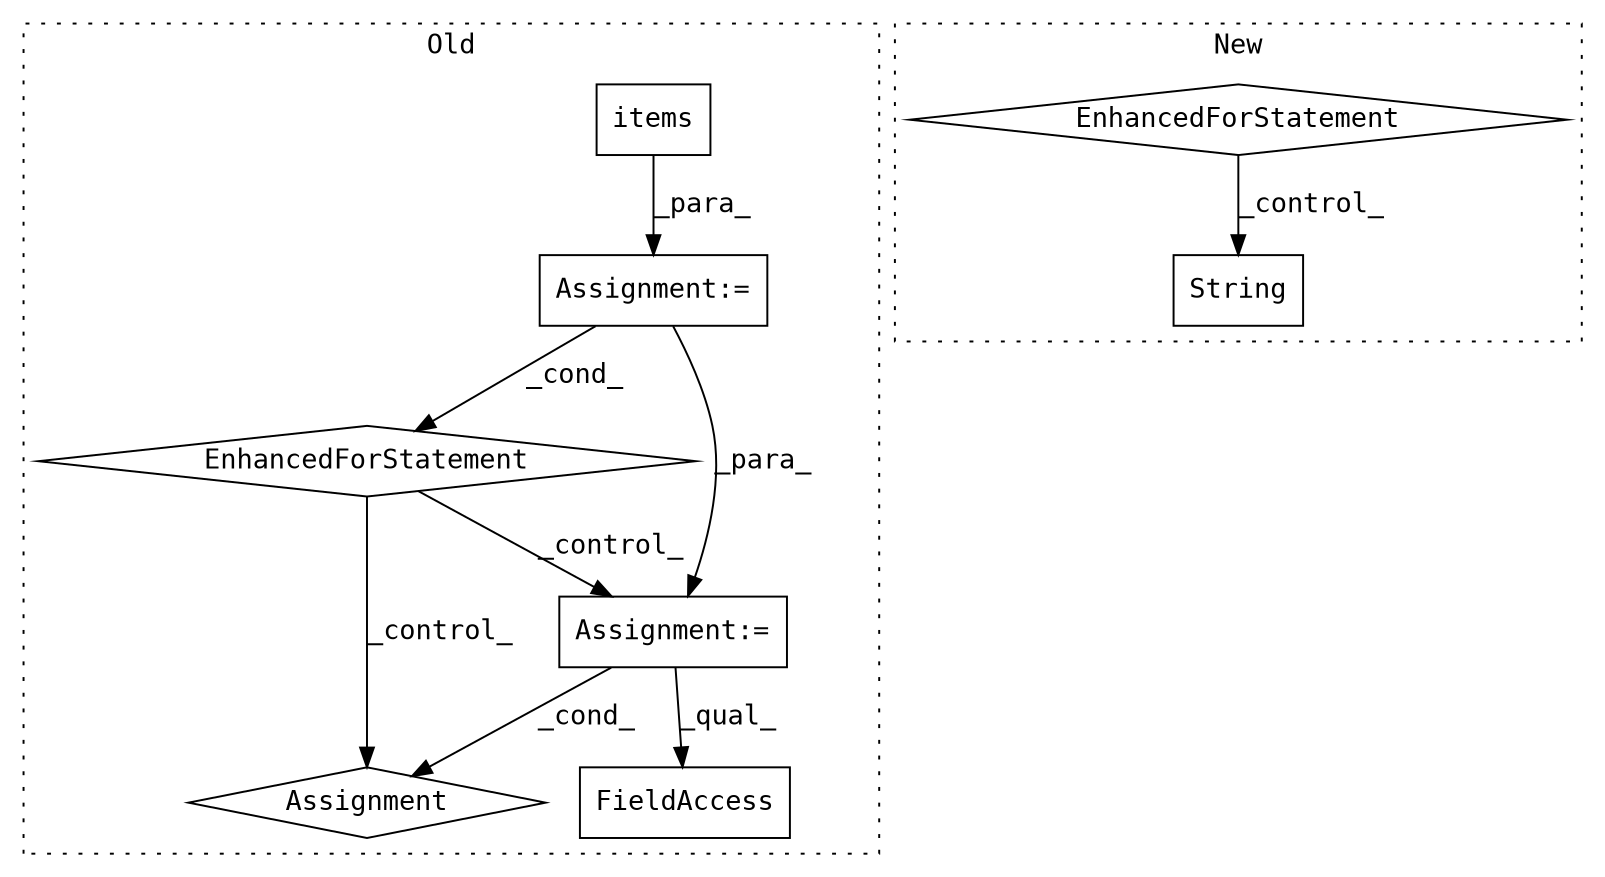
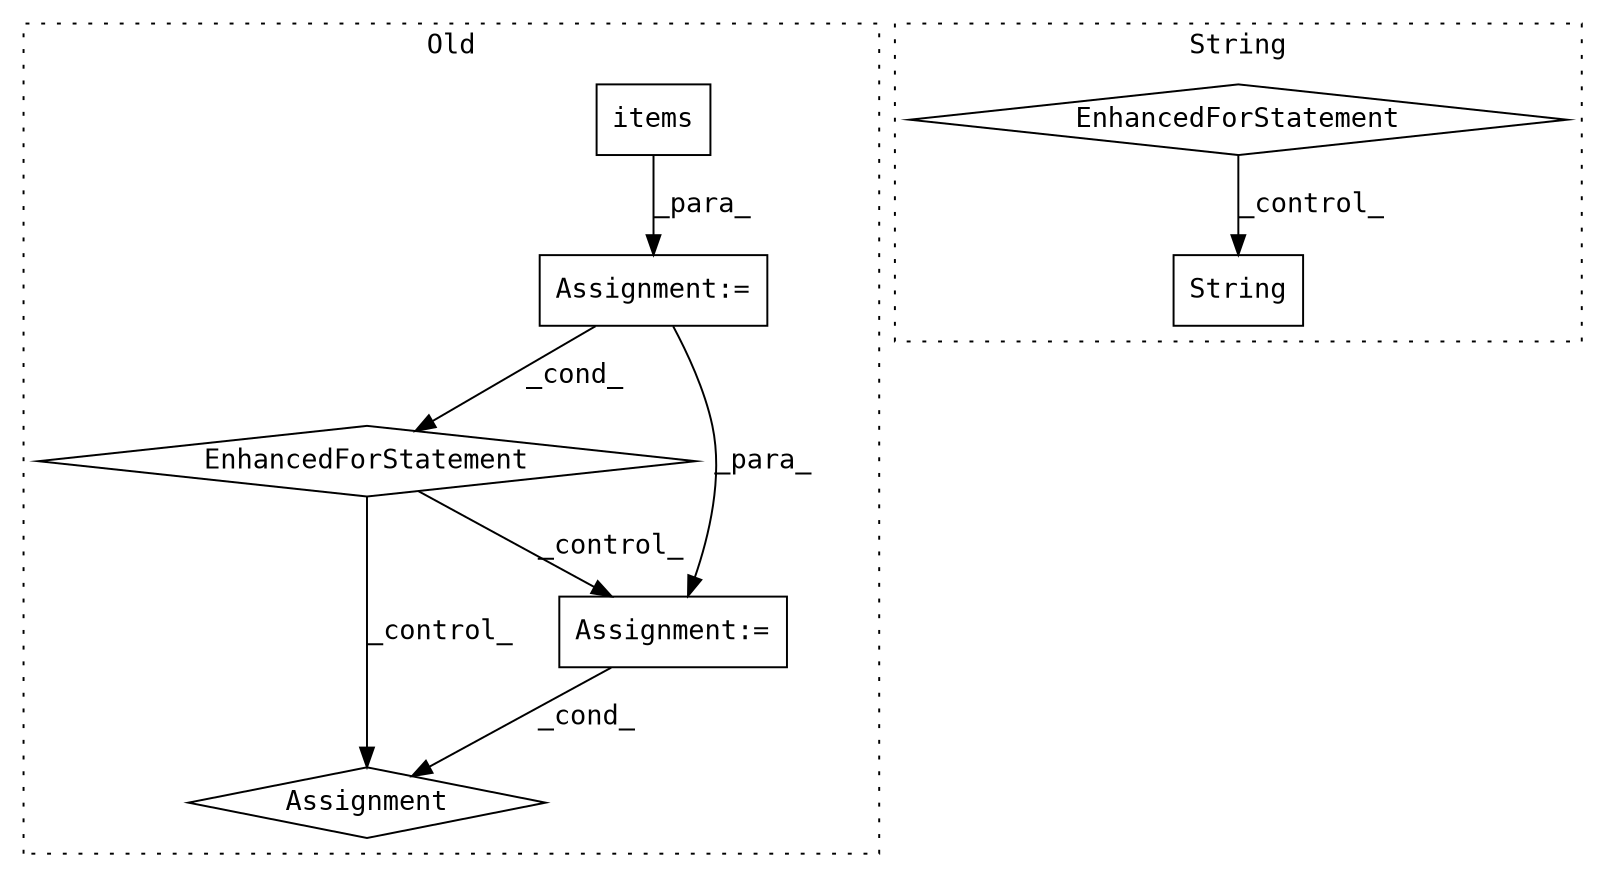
(1238, 46) -> (1238, 46)
(685, 803) -> none
